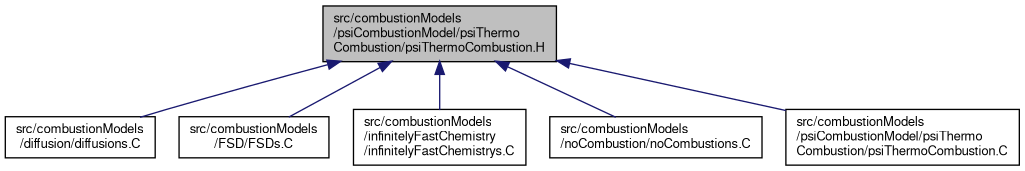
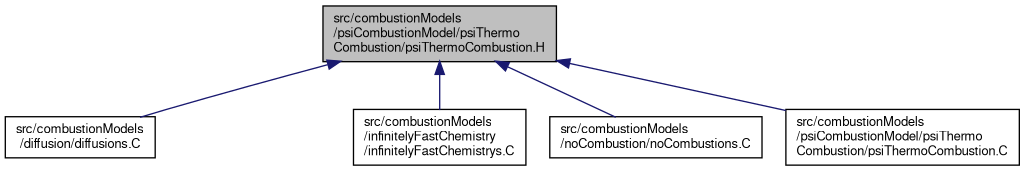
(254, 137) -> none
